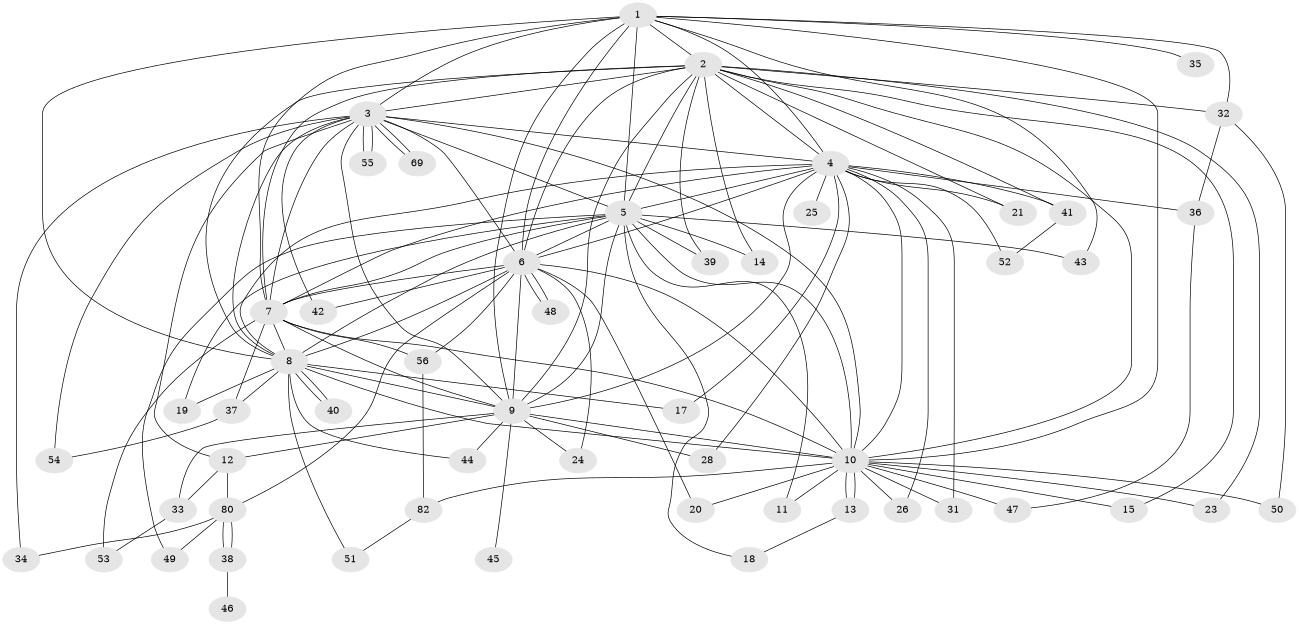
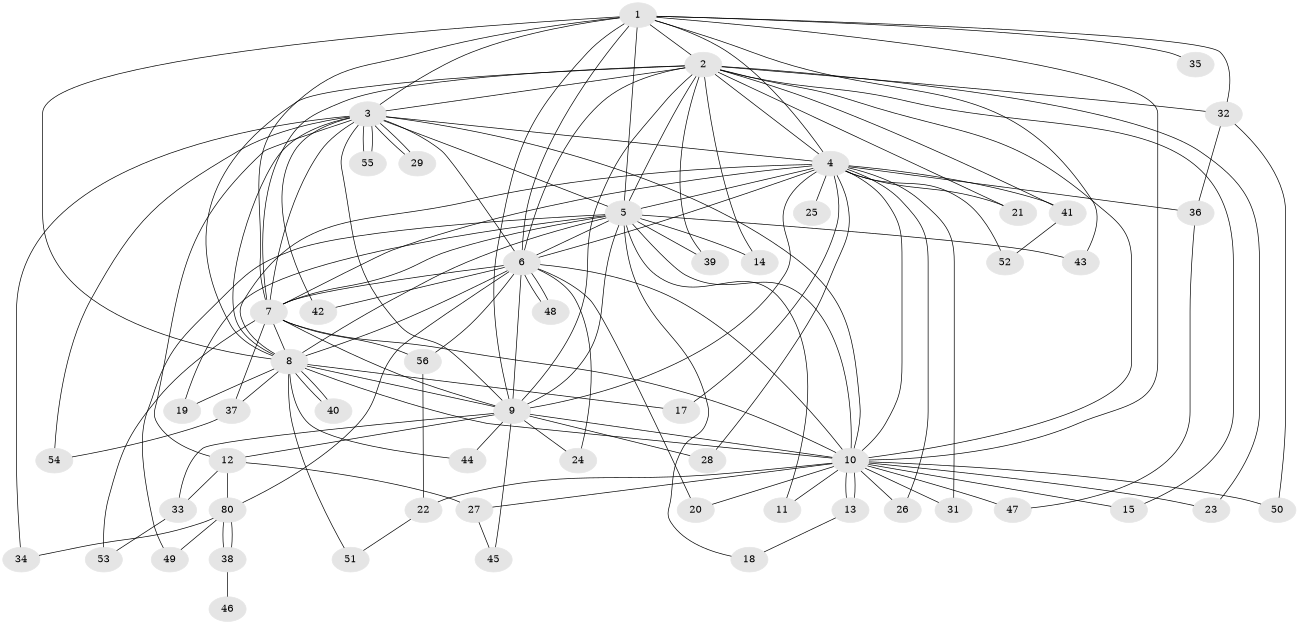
(417, 164) -> (417, 164)
(424, 510) -> (424, 510)
none -> (474, 510)
